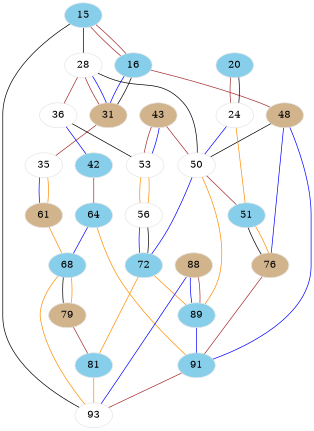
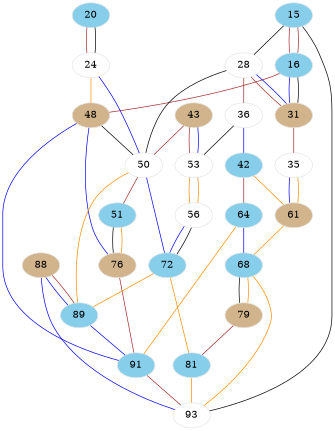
(241, 165) -> (91, 90)
none -> (269, 190)
